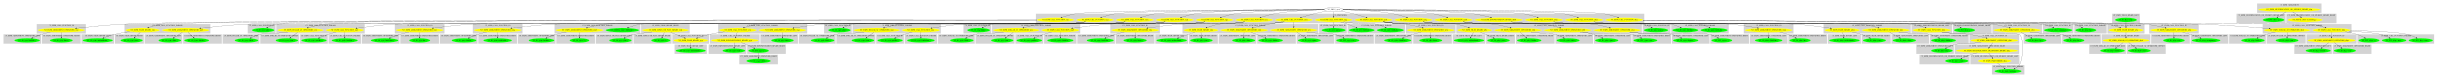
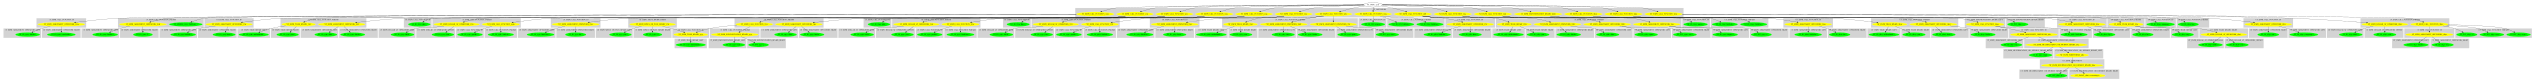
(2126, 25) -> (2157, 28)
(759, 56) -> (805, 29)
(2001, 66) -> (2072, 60)
